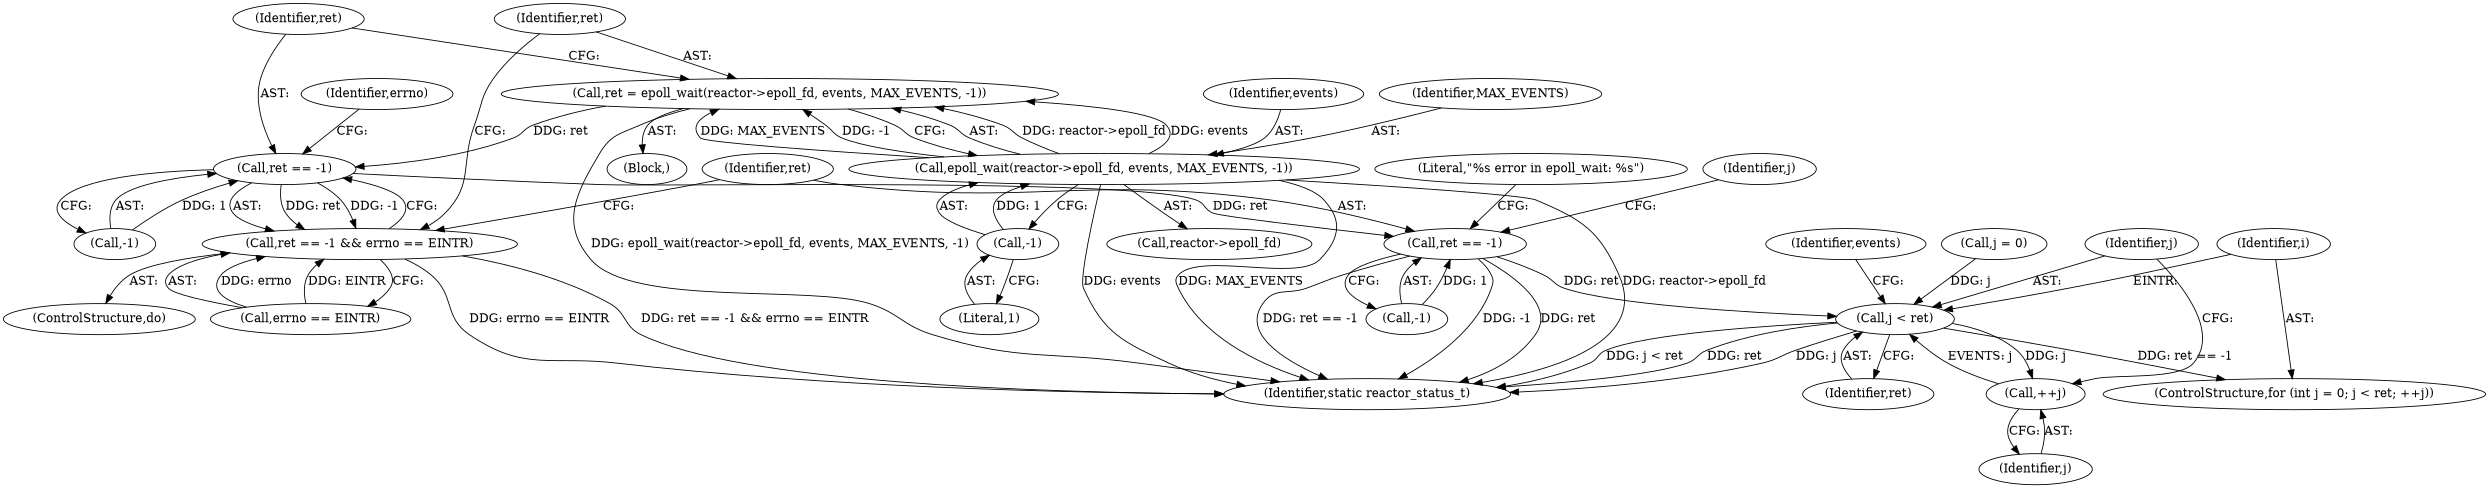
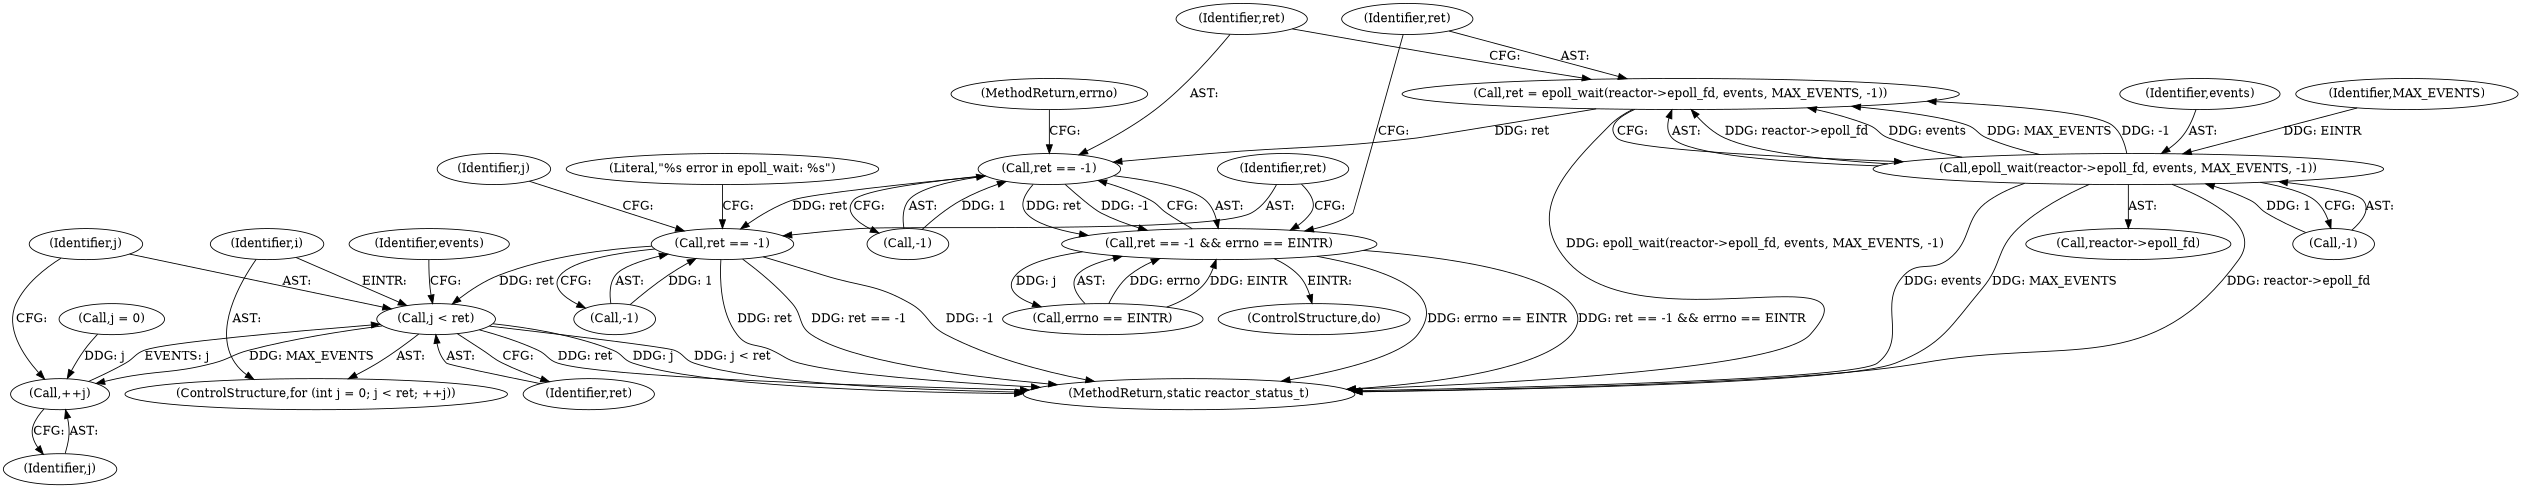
(377, 94) -> (1049, 94)
(1388, 132) -> (2323, 132)
(647, 169) -> none
(1948, 279) -> (83, 352)
(146, 282) -> (1332, 282)
(410, 282) -> (1036, 282)
(989, 319) -> none
(2046, 357) -> (311, 357)
(2185, 357) -> (413, 357)
(1367, 394) -> (1189, 394)
